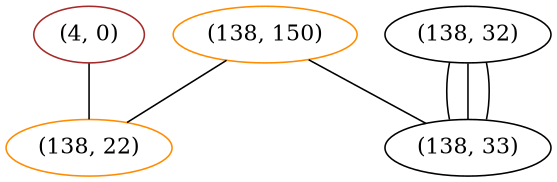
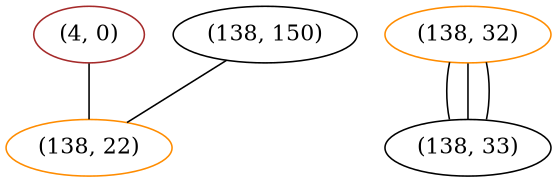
(265, 35) -> (265, 35)
(468, 35) -> (468, 35)
(367, 92) -> none
